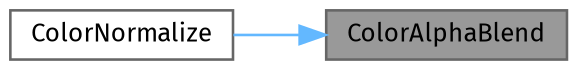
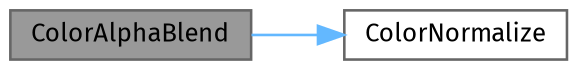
(266, 35) -> (284, 35)
